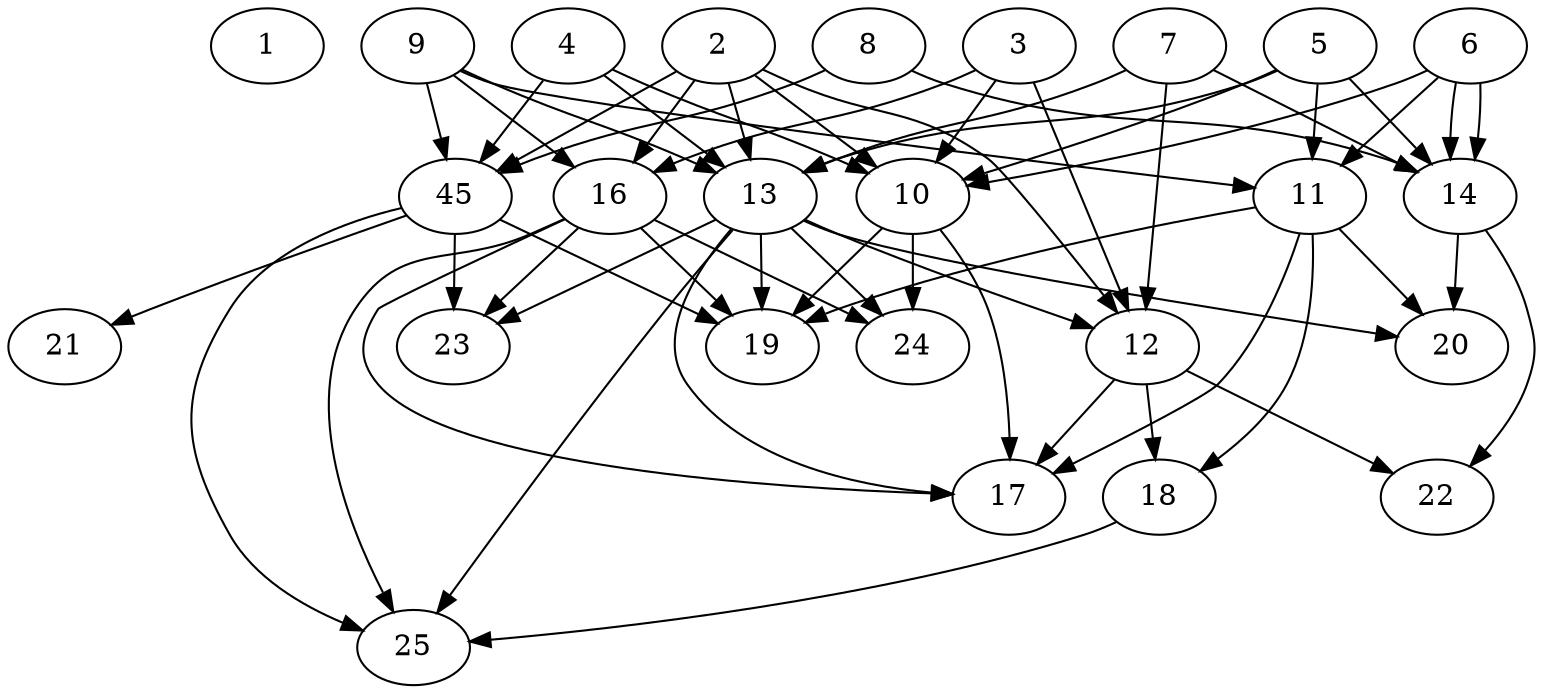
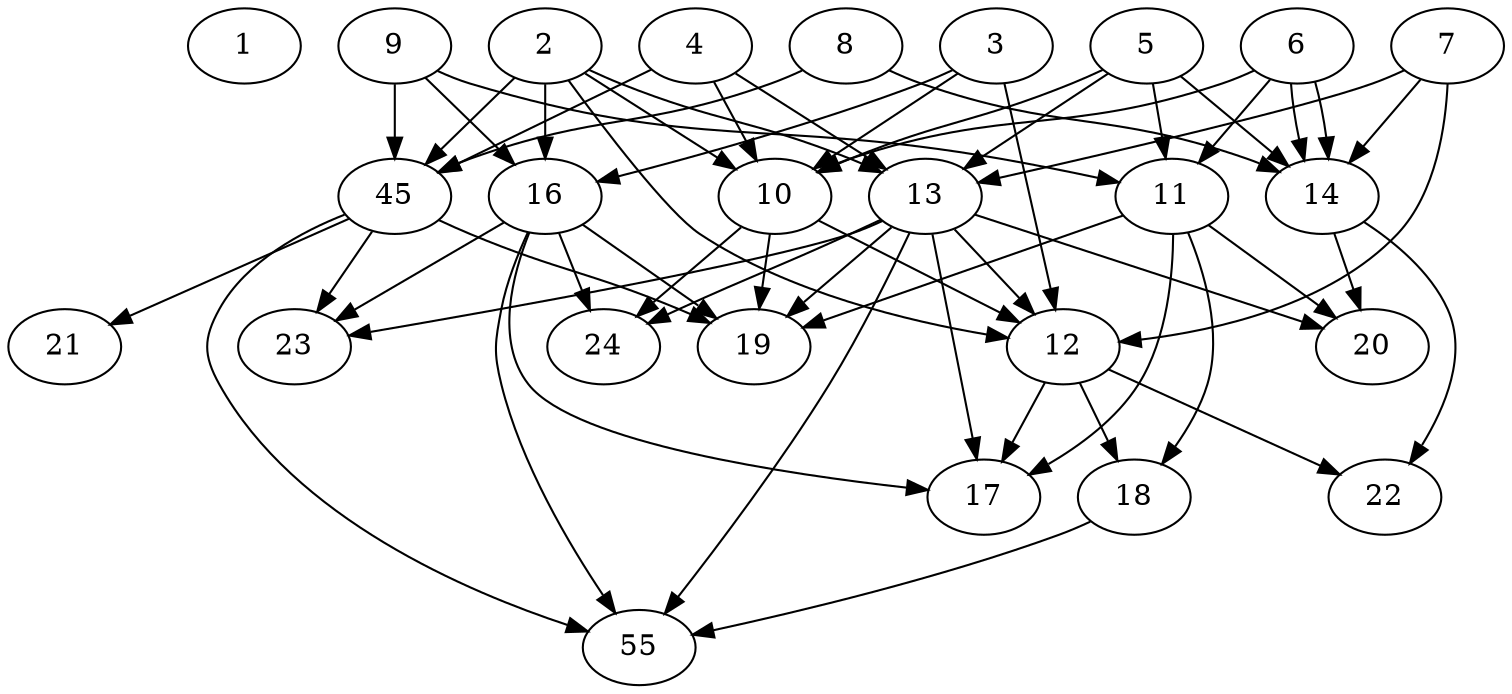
(567, 113) -> none
(994, 327) -> (909, 267)
(414, 648) -> (639, 648)
